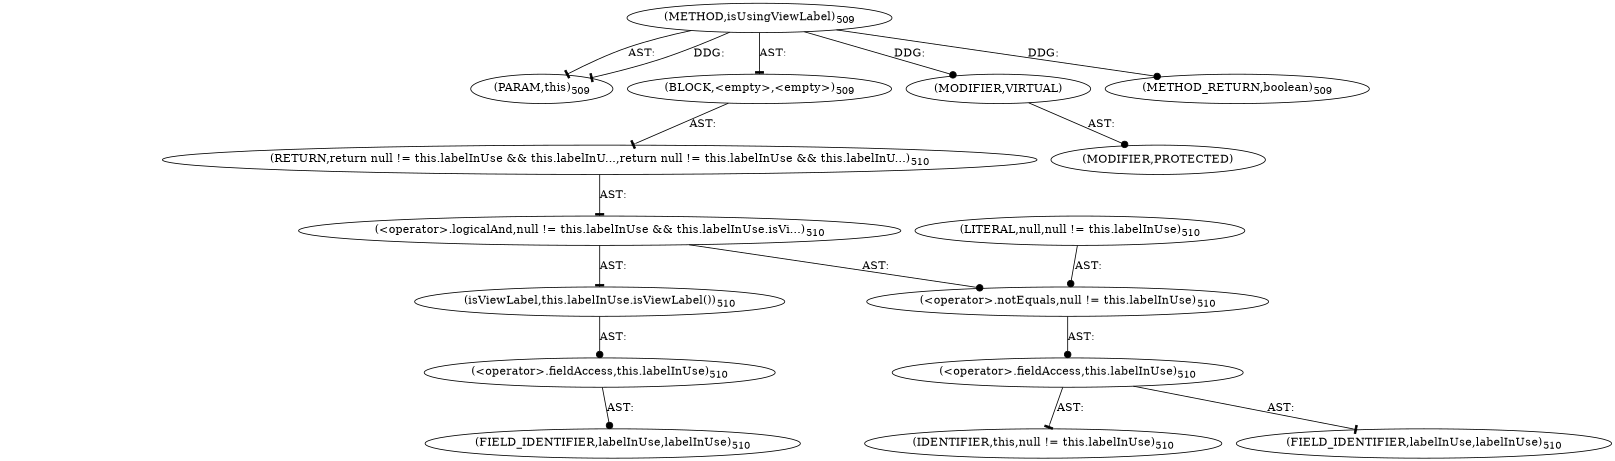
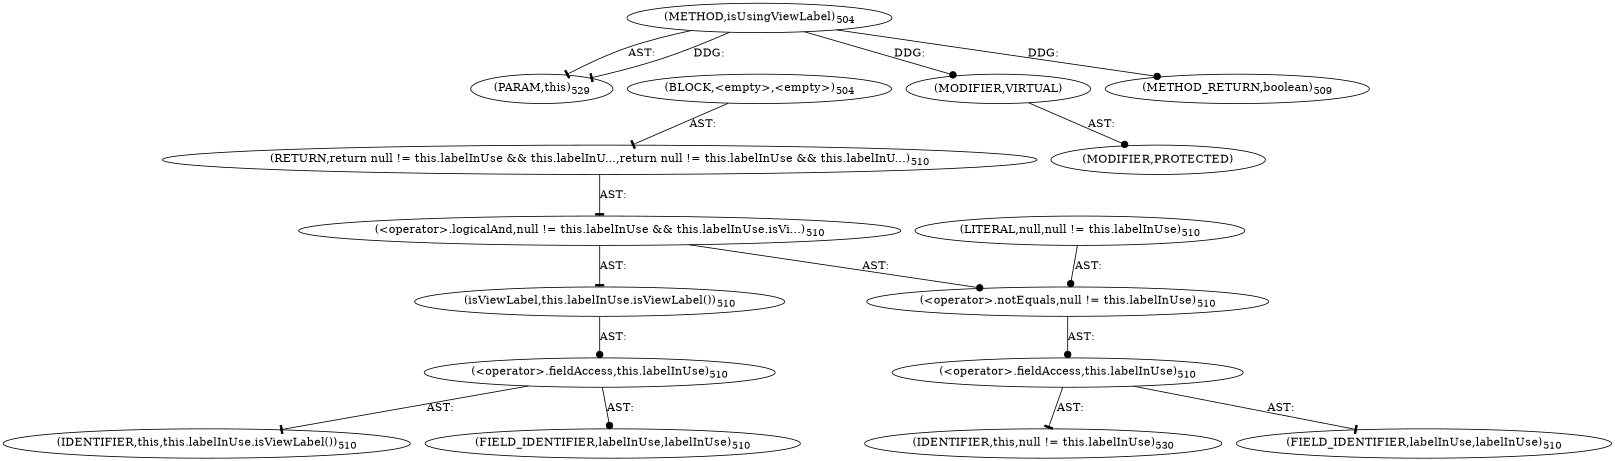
(846, 17) -> (846, 17)
(759, 51) -> none
(581, 88) -> (581, 88)
(845, 88) -> (845, 88)
(1165, 442) -> (1165, 442)
none -> (207, 444)
